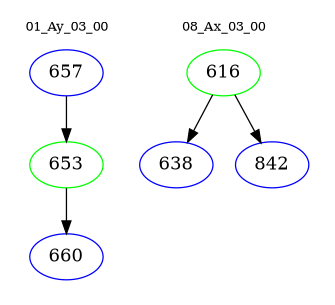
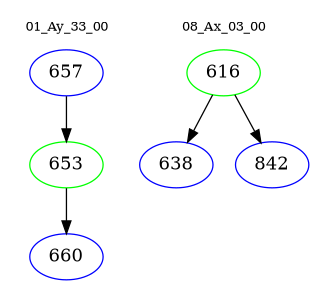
(67, 27) -> (67, 27)
